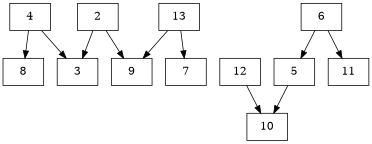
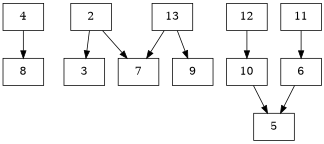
(113, 41) -> (112, 42)
(333, 41) -> (301, 41)
(51, 42) -> none
(283, 96) -> (259, 96)
